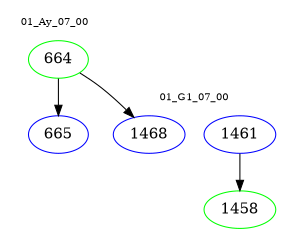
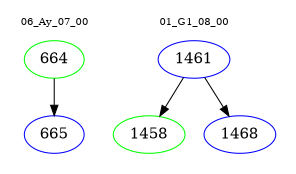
(55, 22) -> (55, 22)
(112, 97) -> (214, 92)
(195, 98) -> (195, 22)
